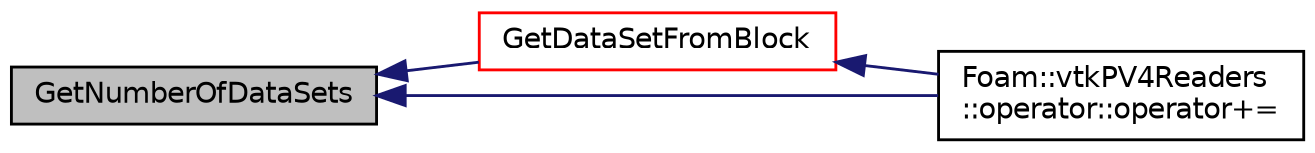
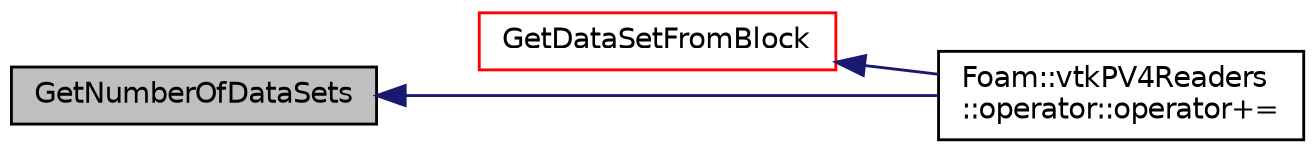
(443, 66) -> none
